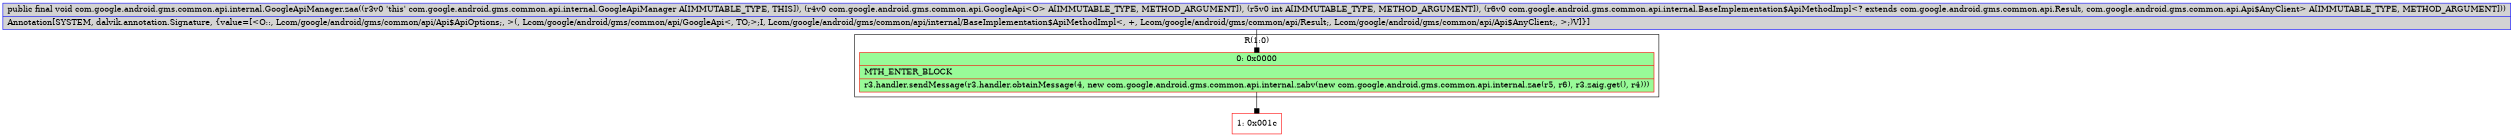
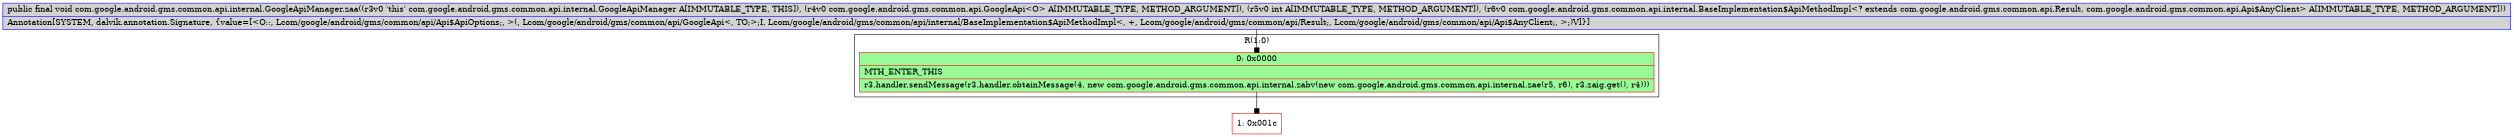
(908, 72) -> (904, 72)
